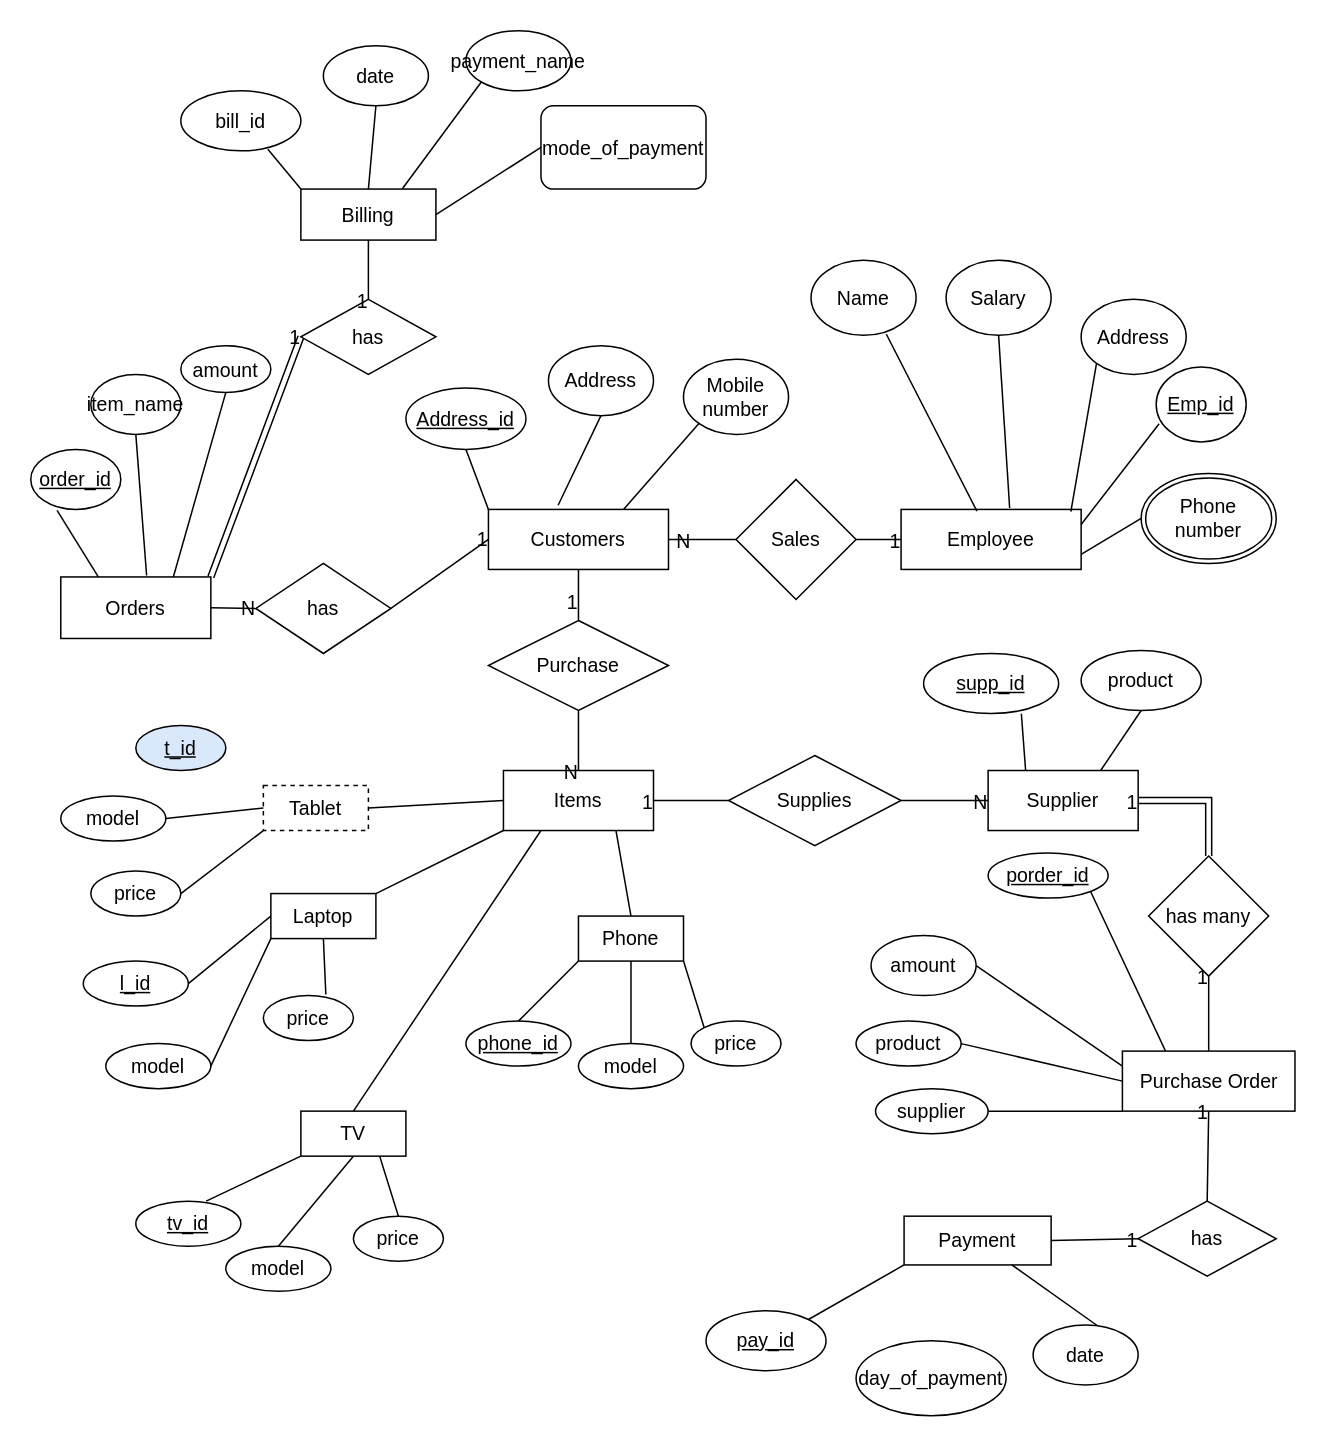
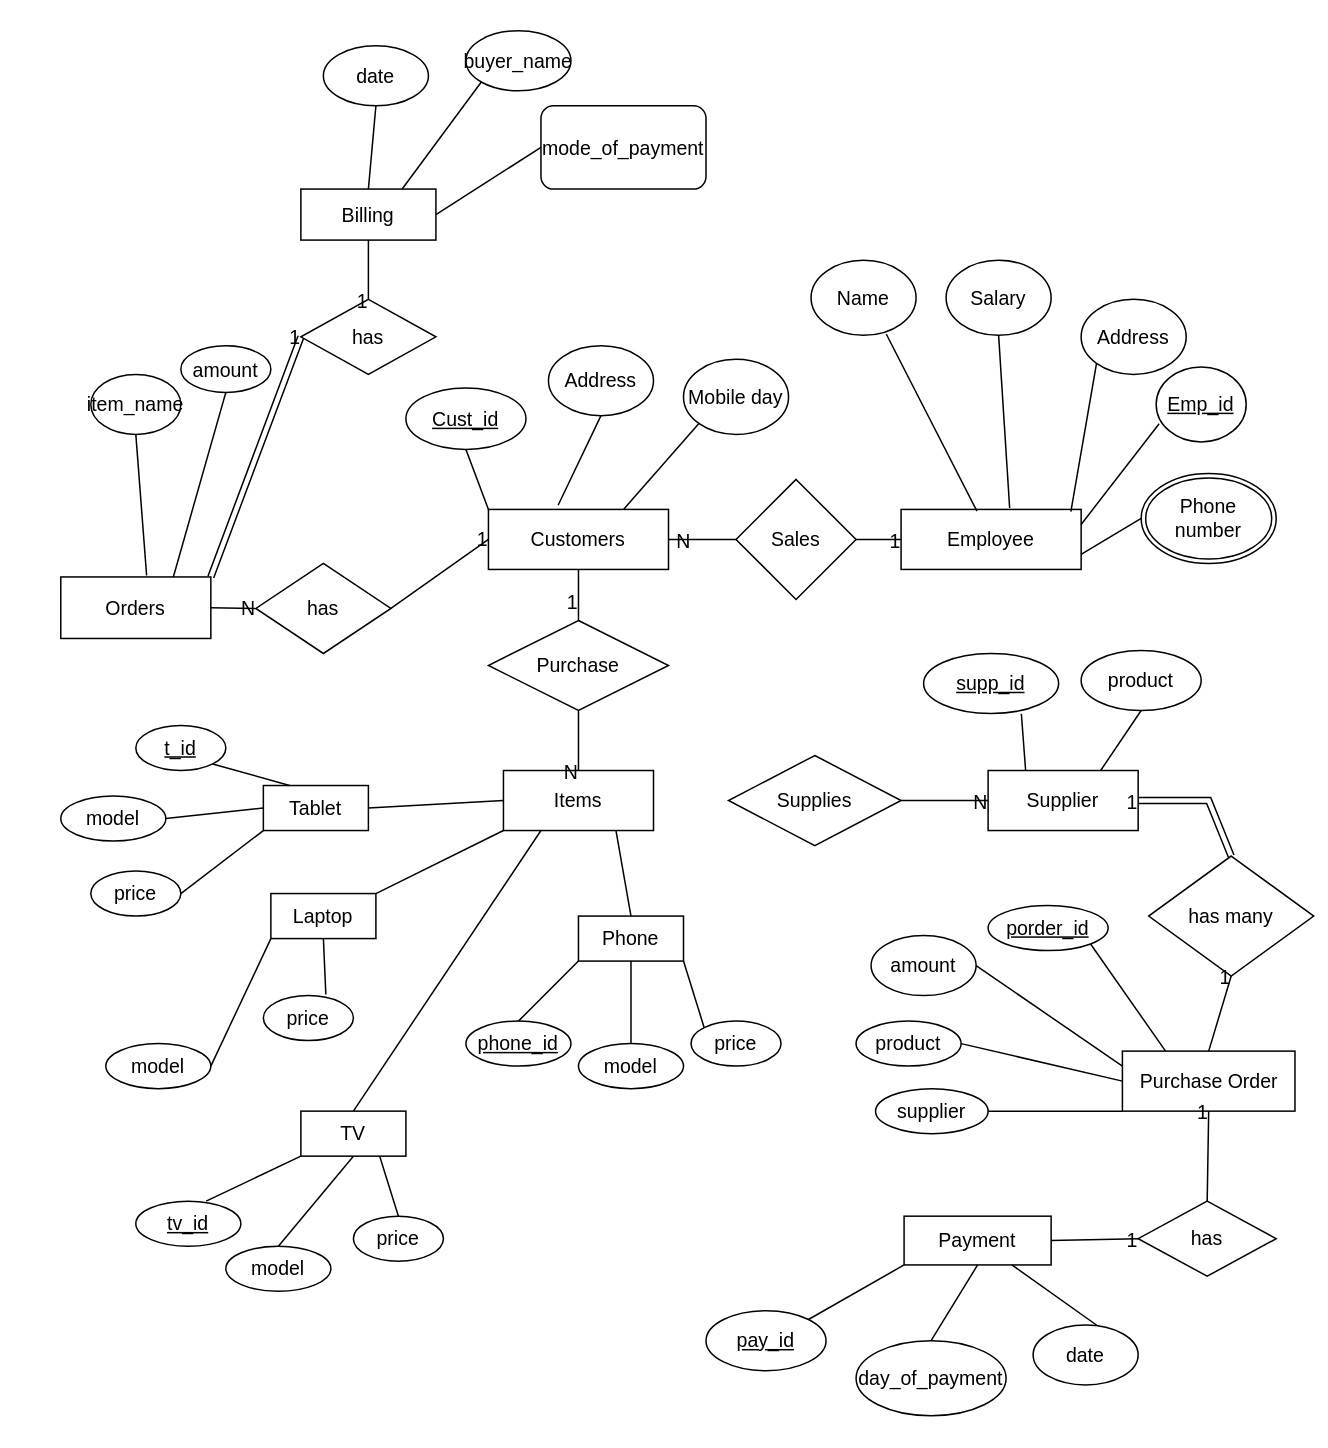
(518, 61) -> (518, 61)
(241, 121) -> none
(284, 169) -> none
(736, 397) -> (736, 397)
(466, 419) -> (466, 419)
(76, 479) -> none
(78, 543) -> none
(181, 748) -> (181, 748)
none -> (252, 775)
(691, 800) -> none
(316, 808) -> (316, 808)
(1048, 875) -> (1048, 928)
(1208, 916) -> (1231, 916)
(230, 950) -> none
(136, 983) -> none
none -> (954, 1302)
